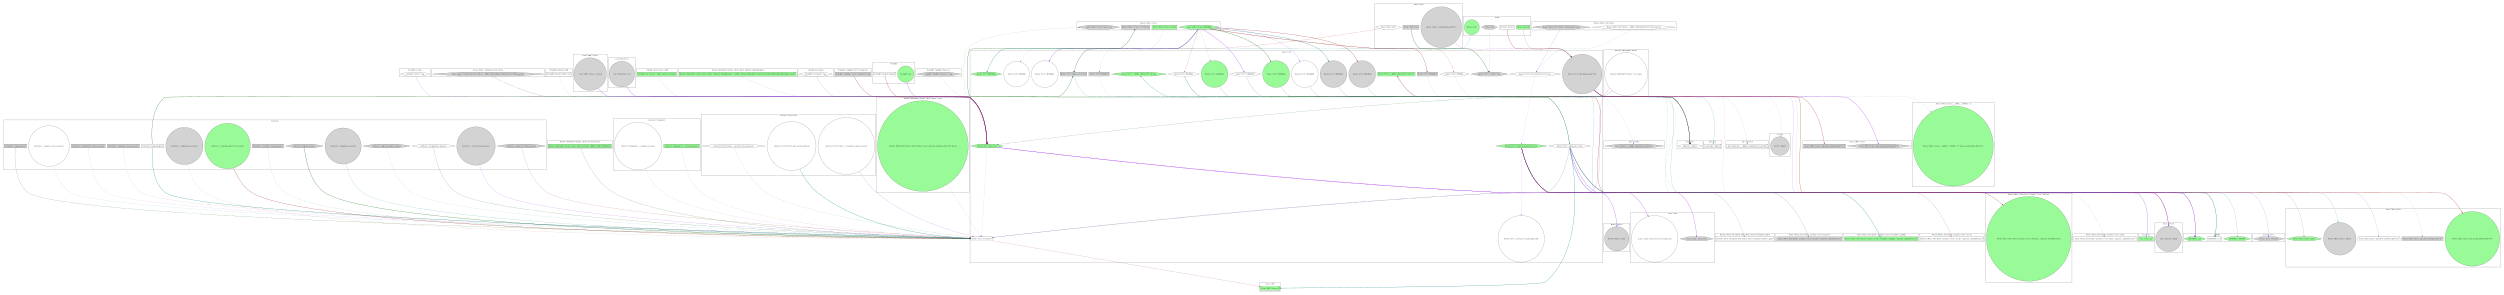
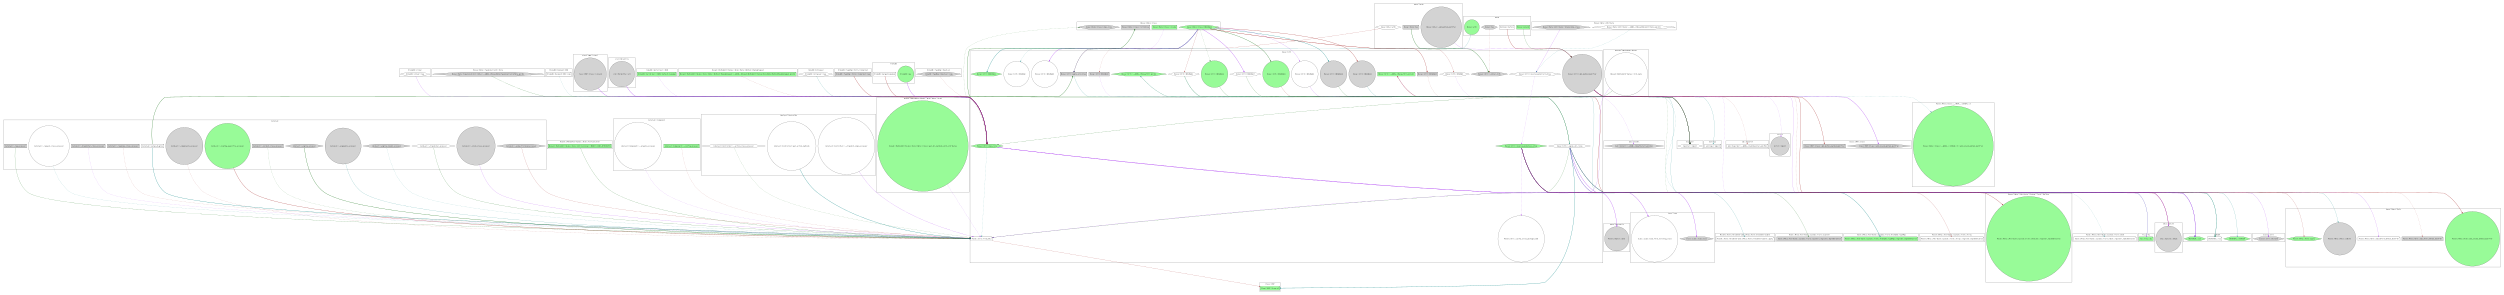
(1617, 225) -> (1617, 225)
